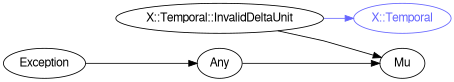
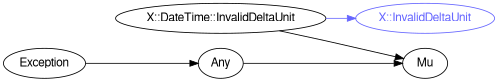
(220, 18) -> (221, 18)
(402, 18) -> (425, 18)
